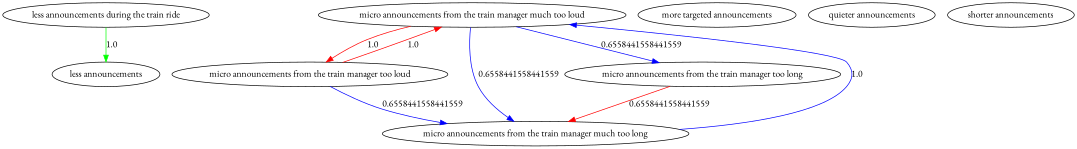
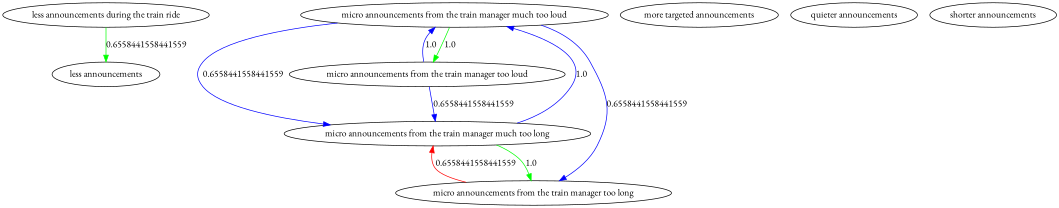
(370, 39) -> (443, 42)
(112, 45) -> (146, 45)
(389, 46) -> (423, 46)
none -> (516, 156)
